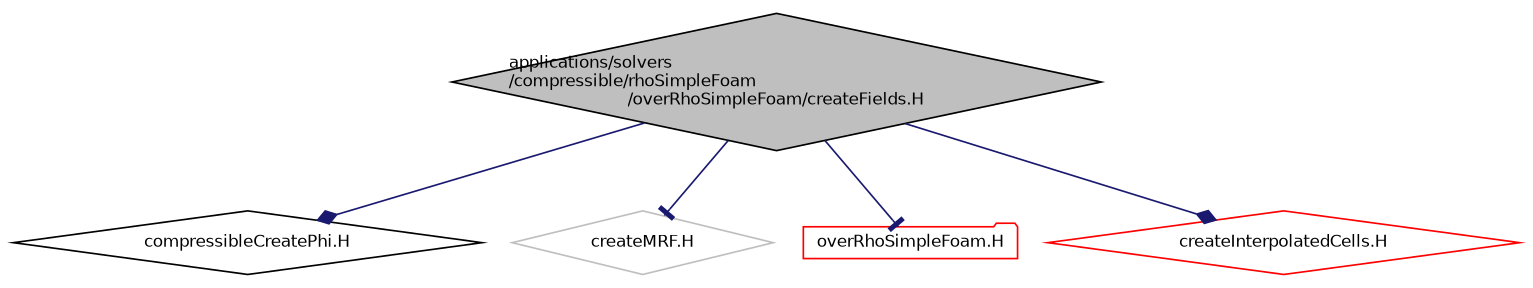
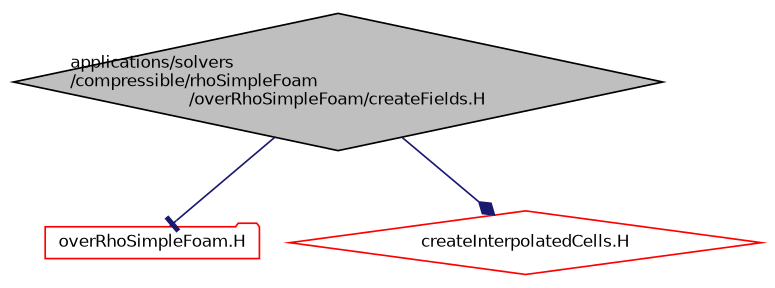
(248, 243) -> none
(643, 243) -> none
